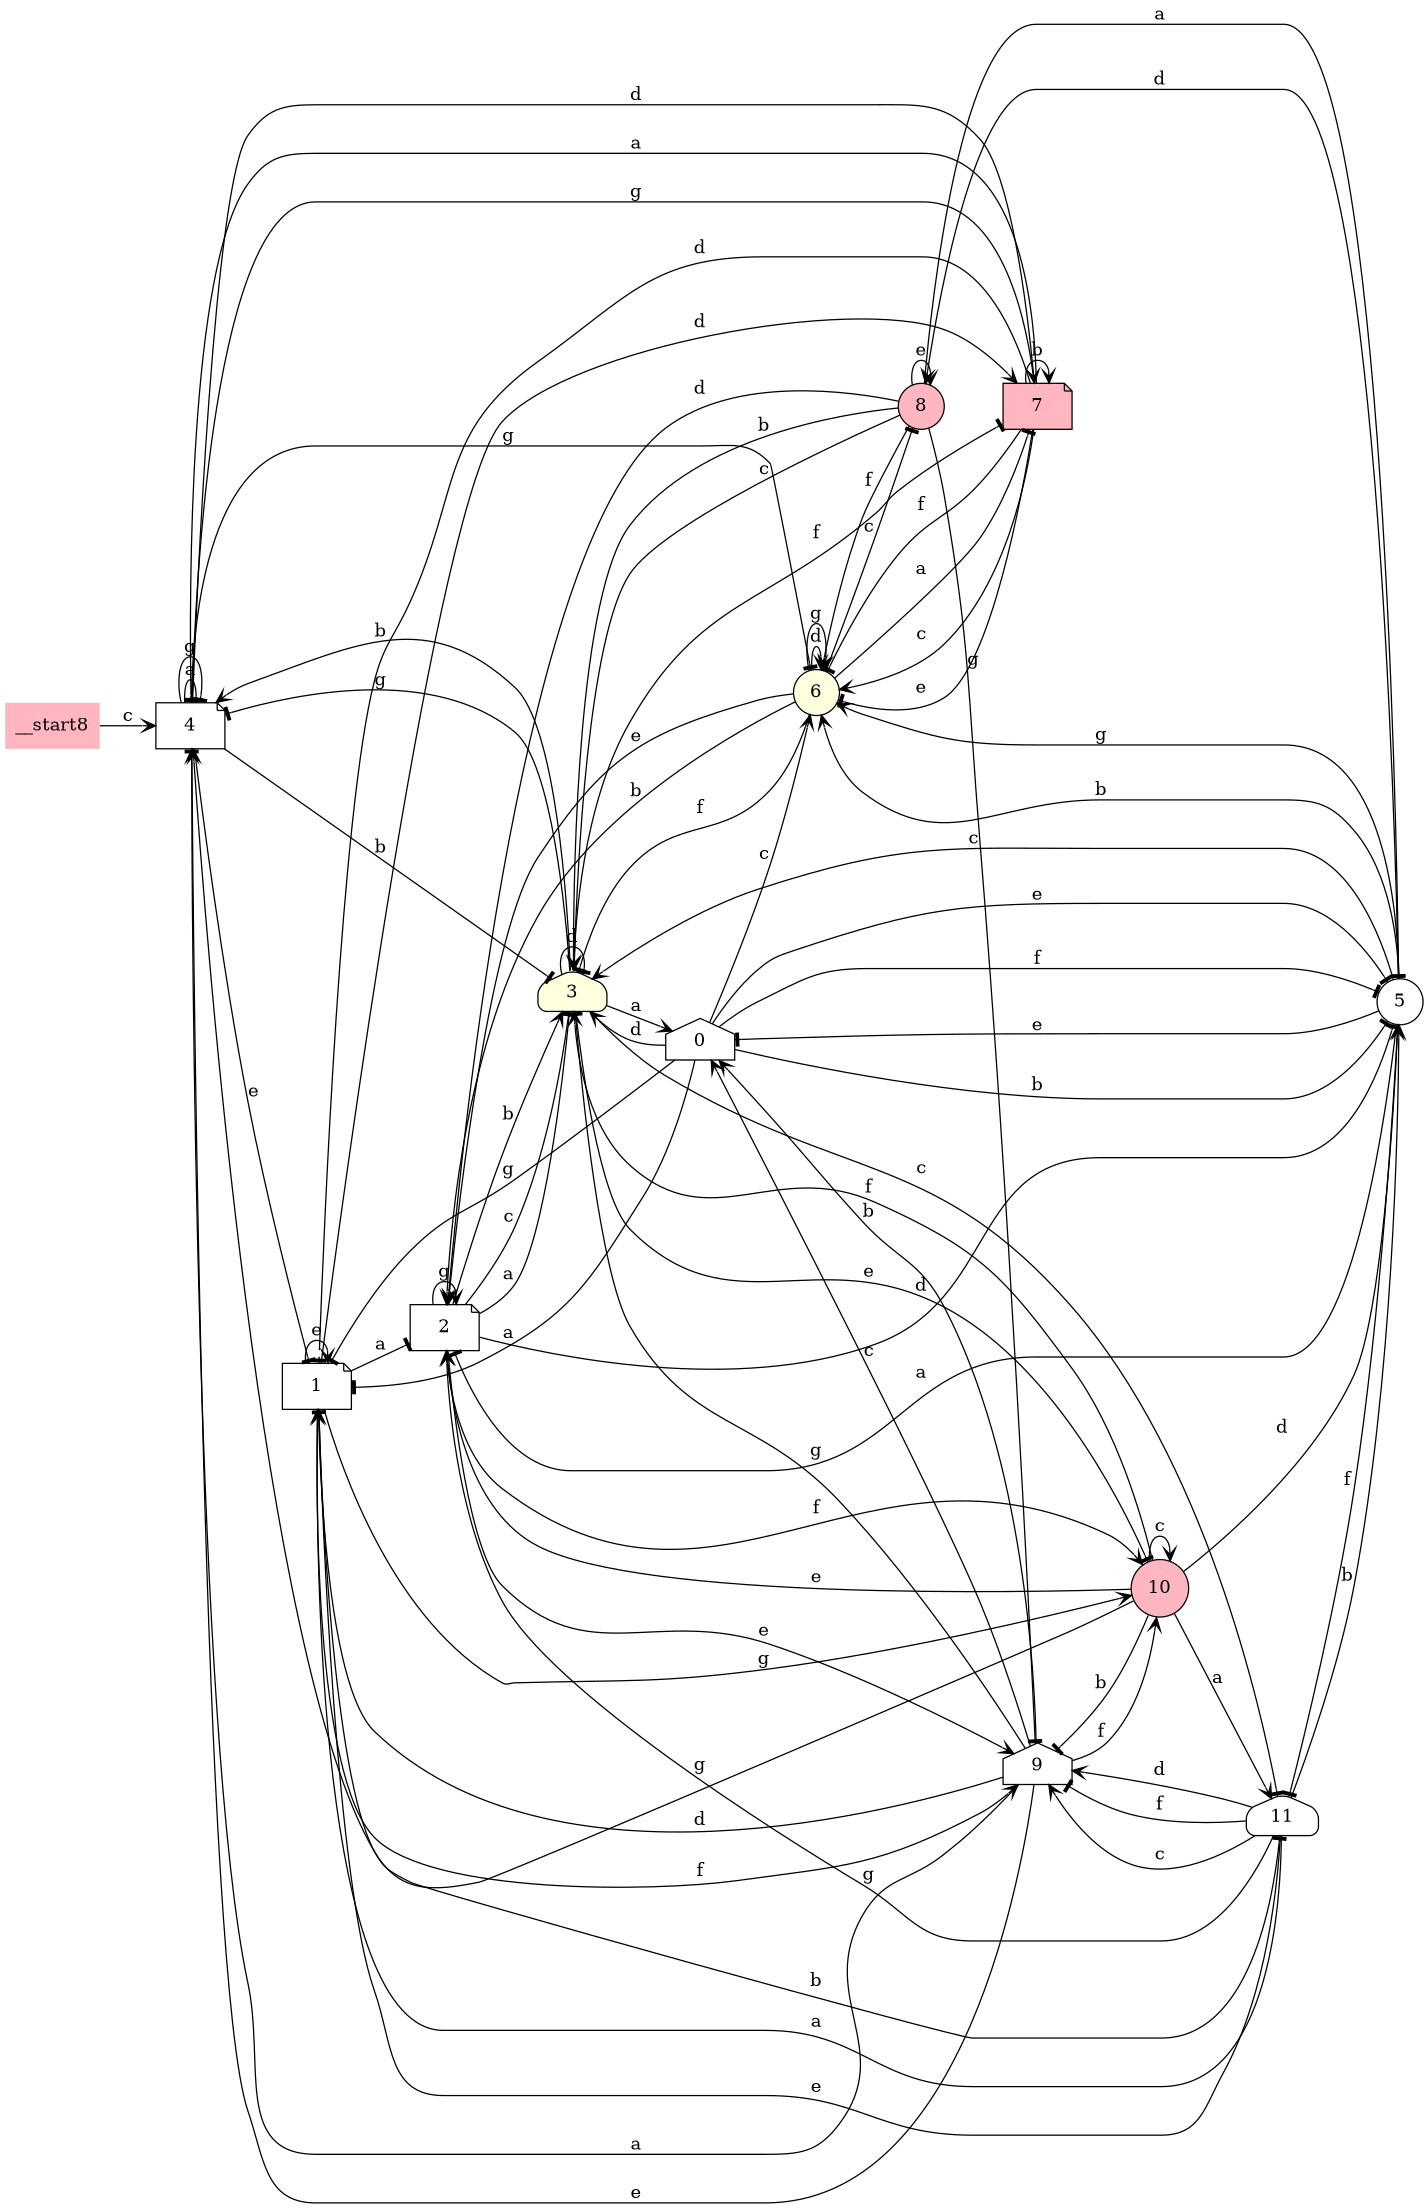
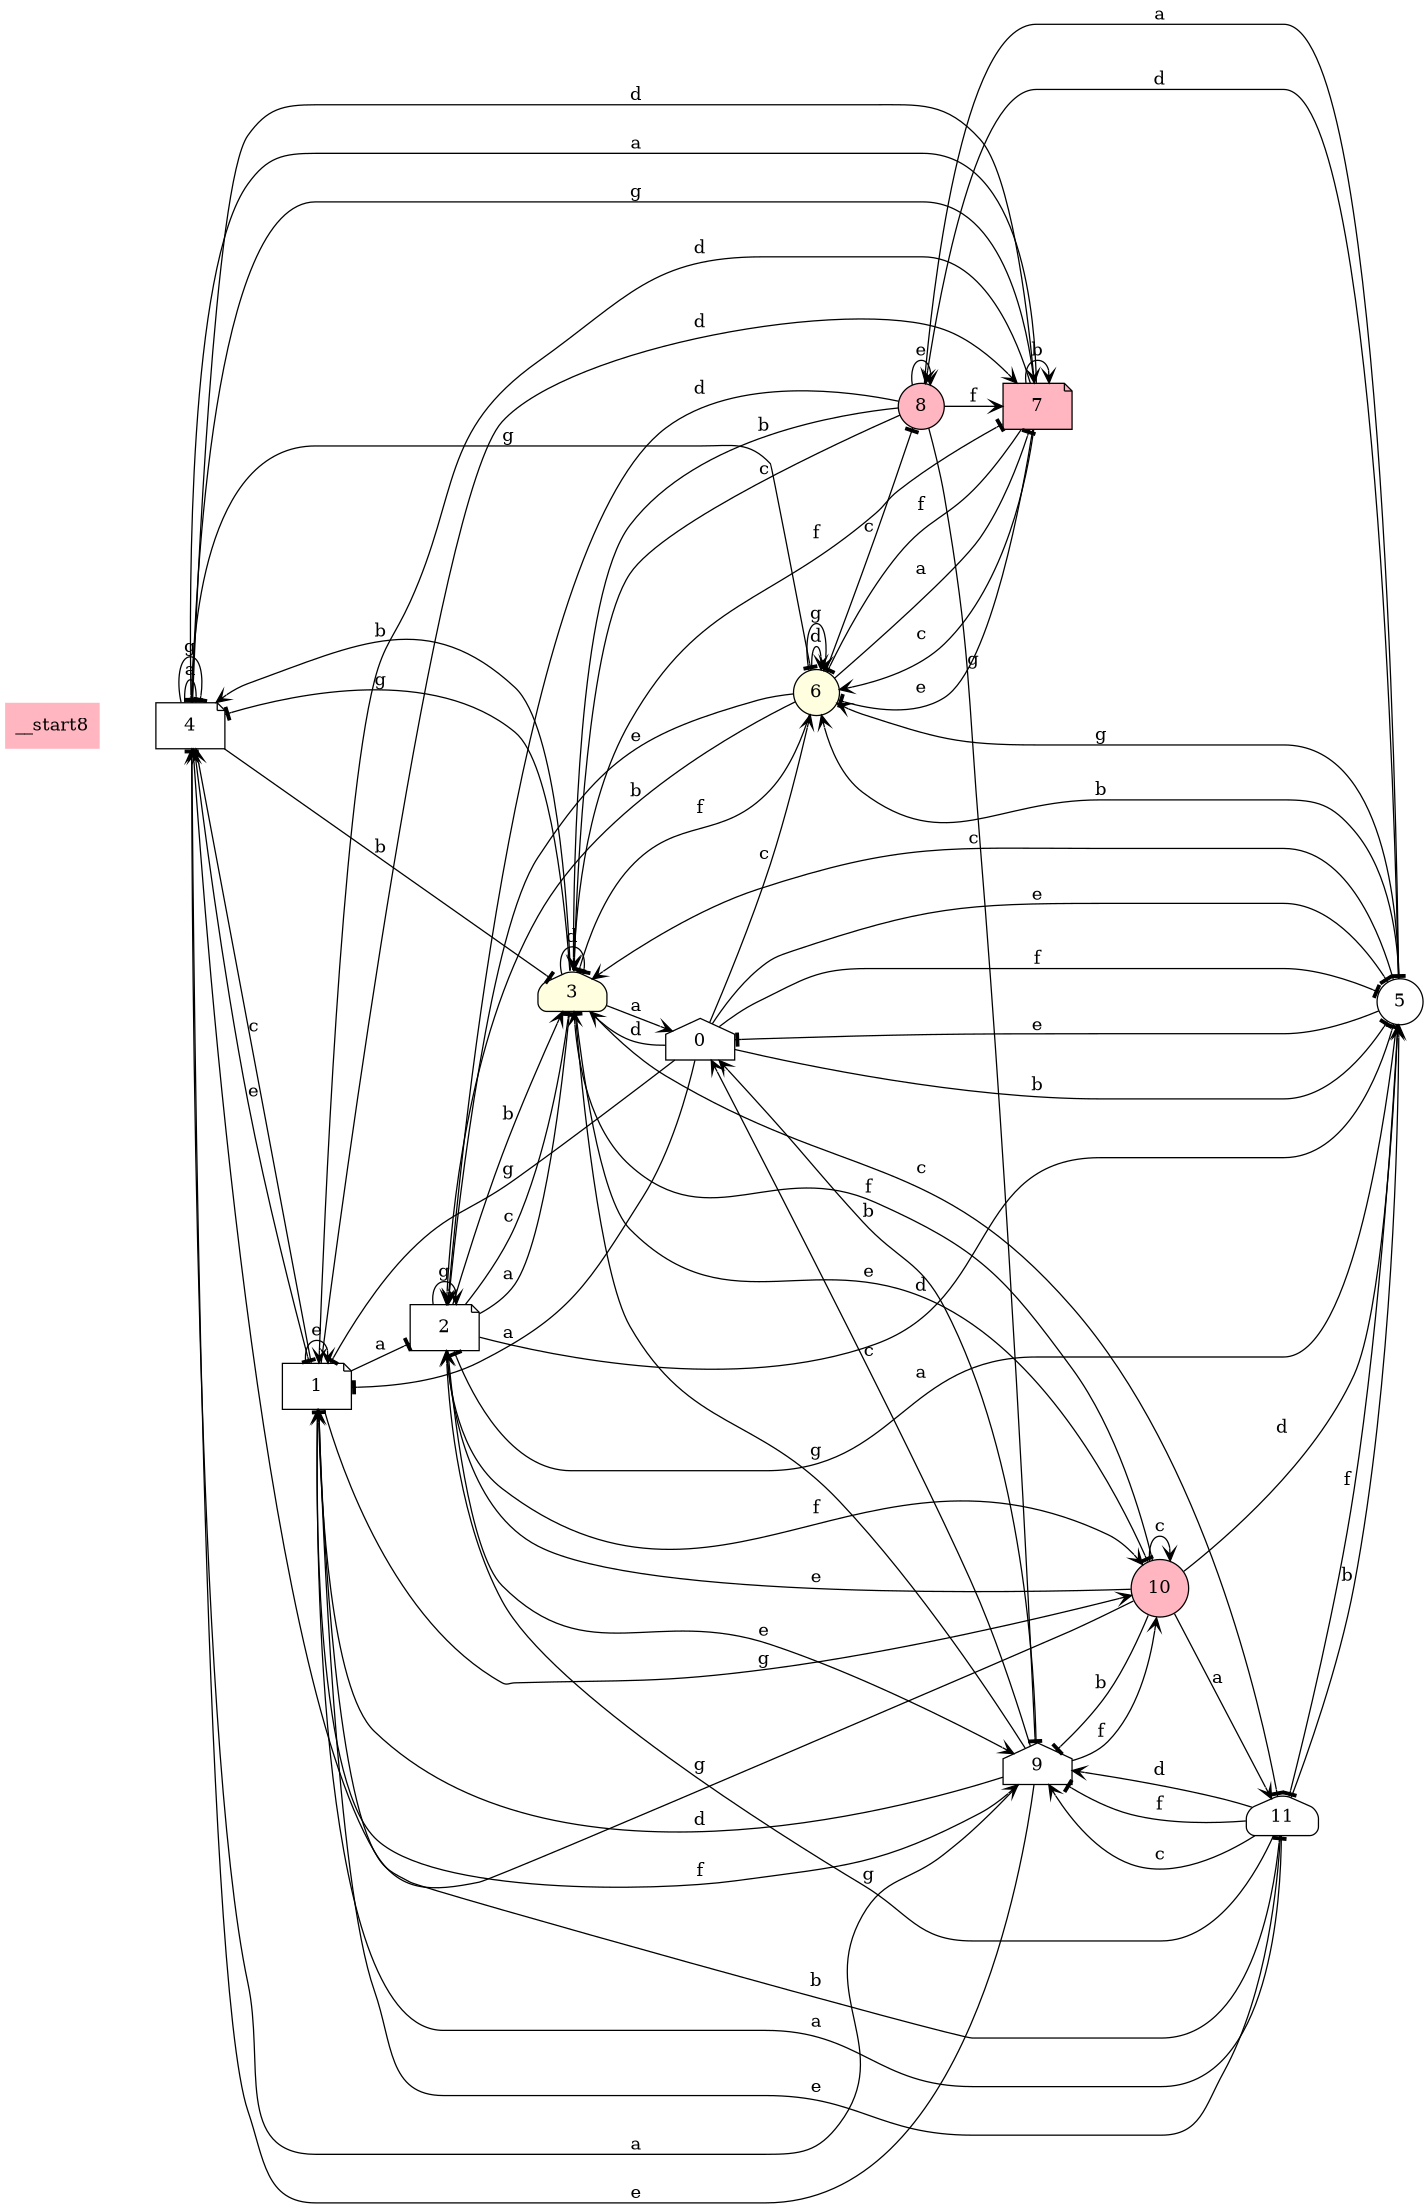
(853, 543) -> (967, 406)
(430, 550) -> (430, 550)
(121, 726) -> (255, 1062)
